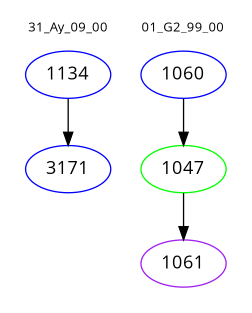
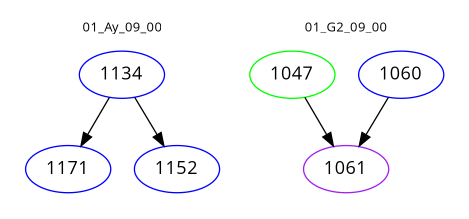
(68, 28) -> (123, 28)
(184, 28) -> (347, 28)
(184, 116) -> (377, 116)
(68, 169) -> (68, 169)
none -> (177, 169)
